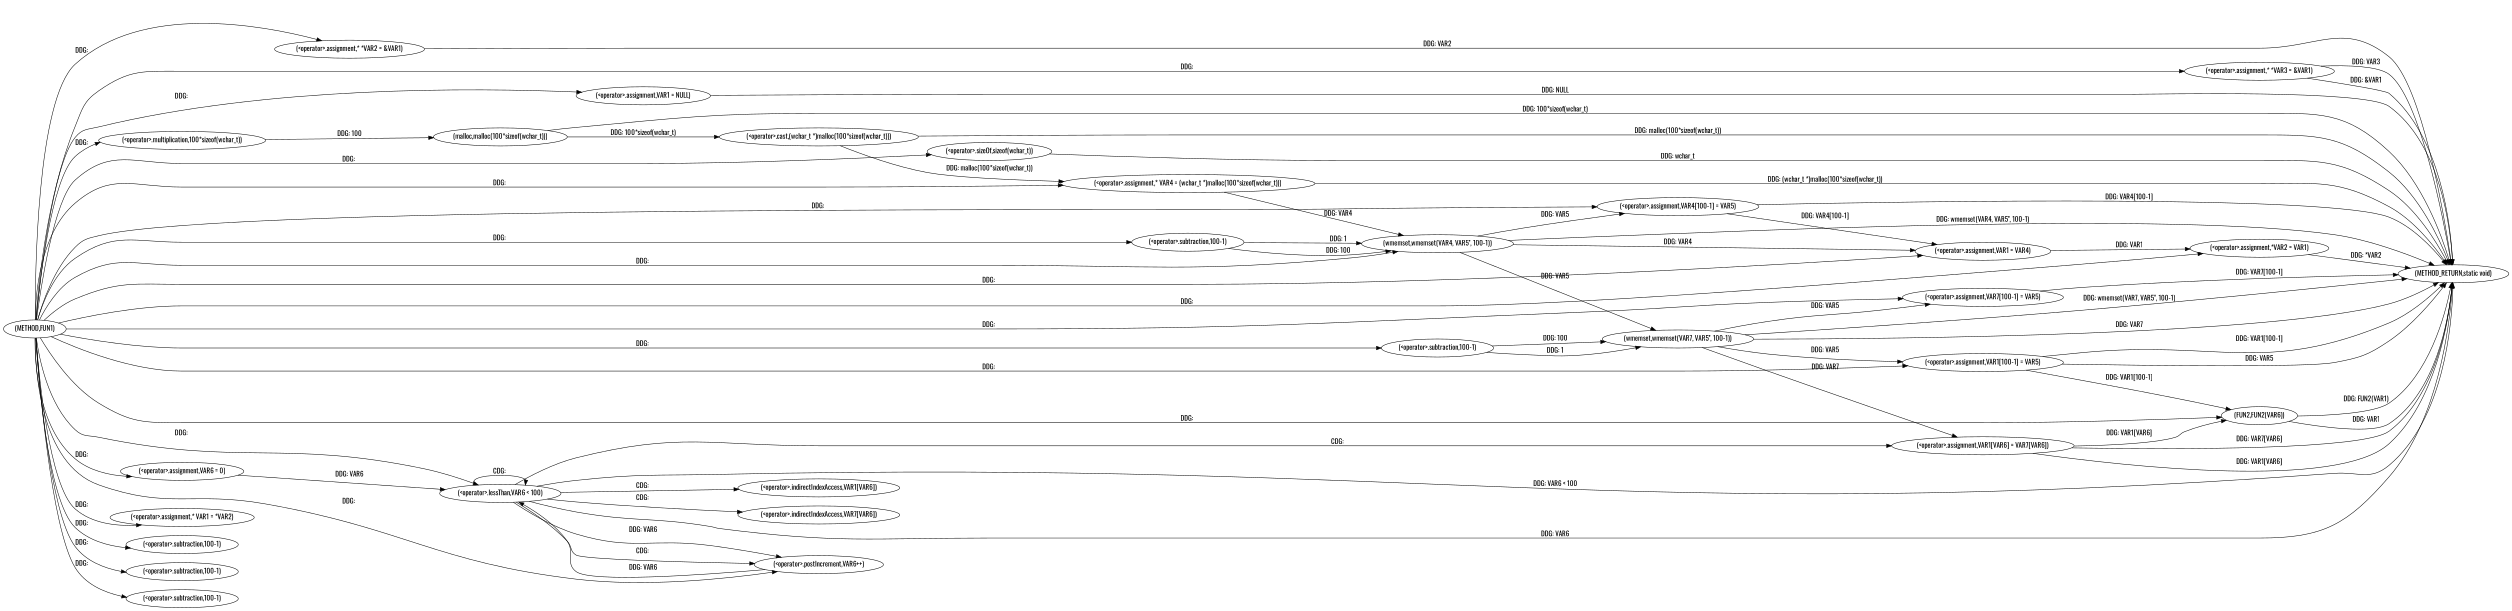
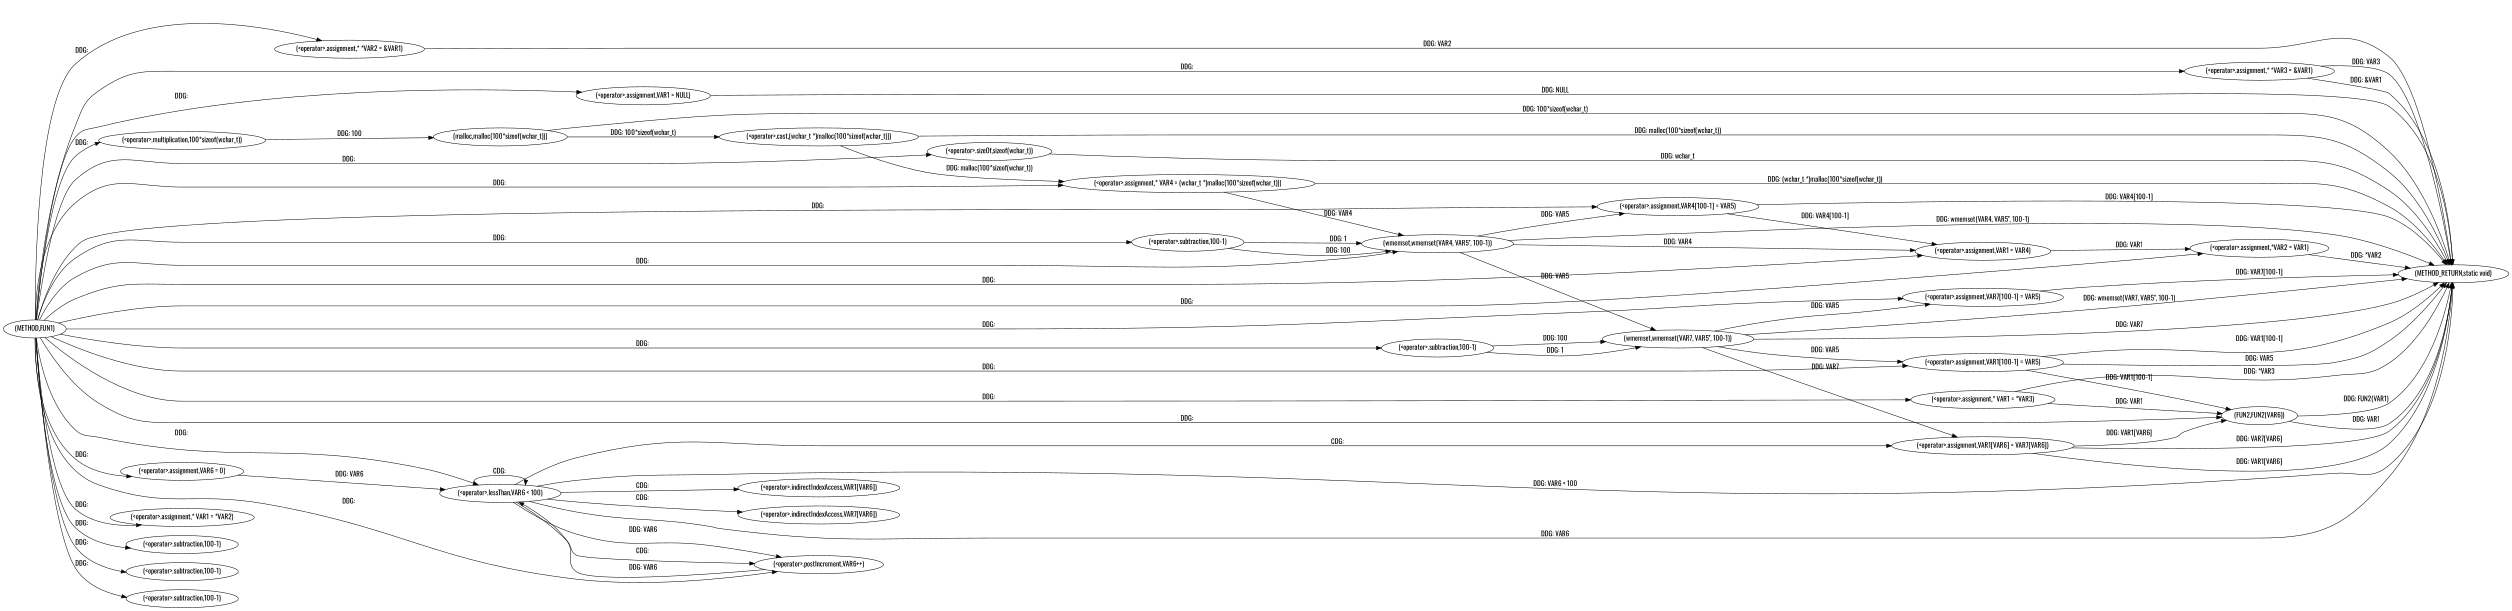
none -> (1983, 400)
